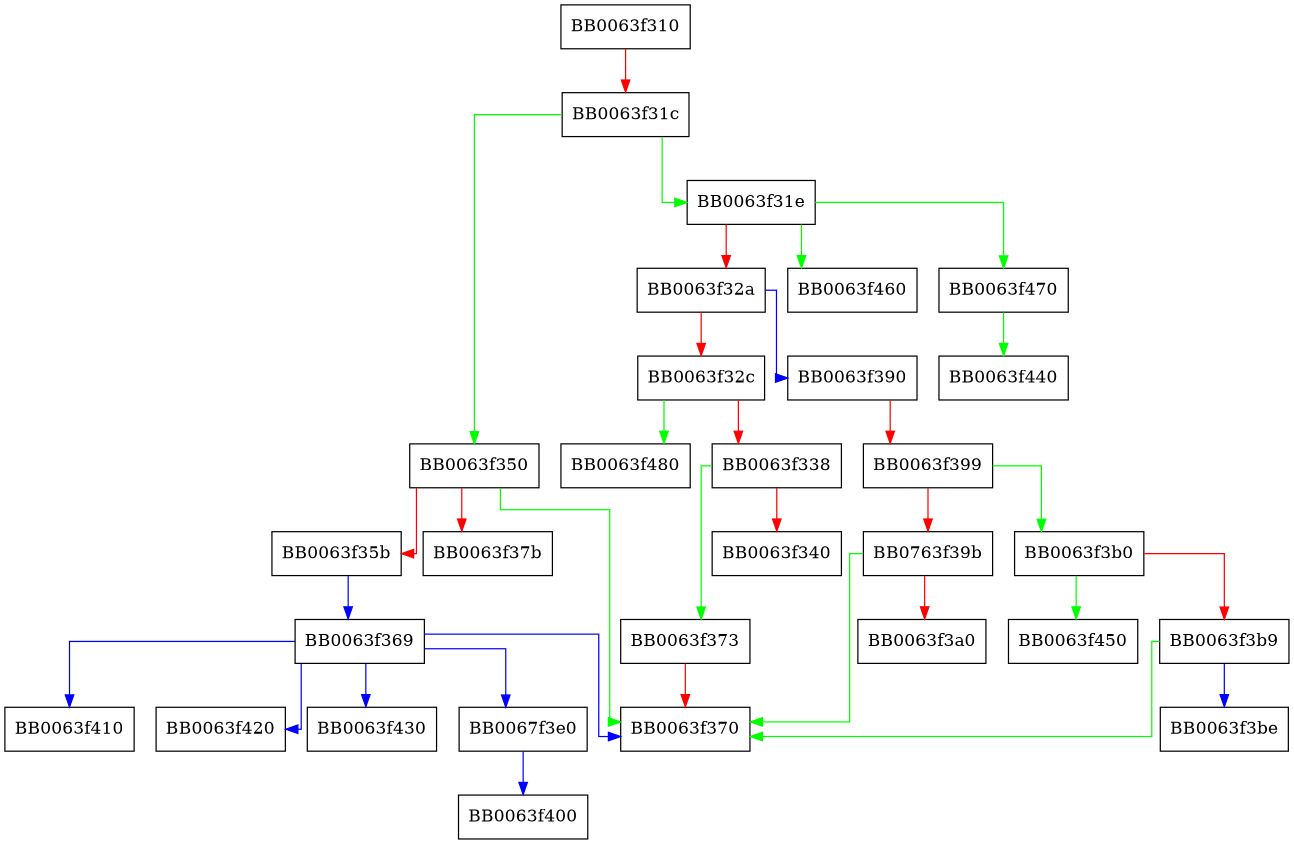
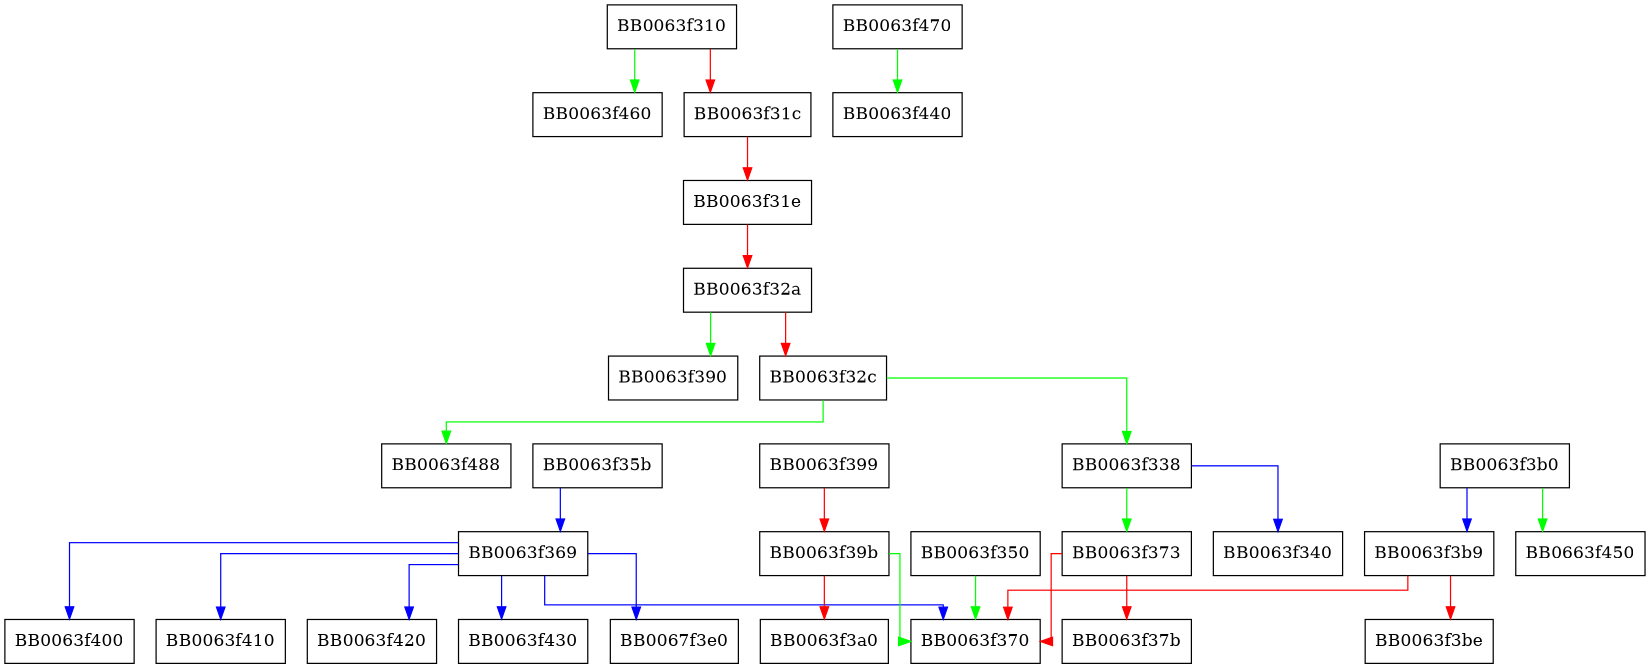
(662, 176) -> (748, 152)
(936, 202) -> none
(474, 229) -> none
(801, 240) -> (635, 64)
(776, 329) -> (711, 328)
(738, 416) -> (1033, 378)
(890, 416) -> none
(626, 466) -> (446, 466)
(1041, 468) -> none
(462, 503) -> (1127, 598)
(777, 503) -> (1262, 466)
(416, 522) -> none
(928, 554) -> (824, 554)
(1211, 554) -> (1467, 503)
(1073, 641) -> (1580, 554)
(1224, 679) -> (1451, 591)
(1009, 737) -> (1207, 590)
(523, 767) -> (232, 543)
